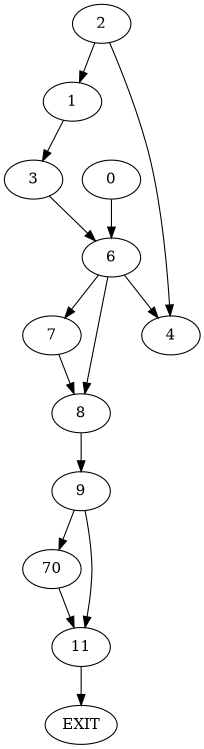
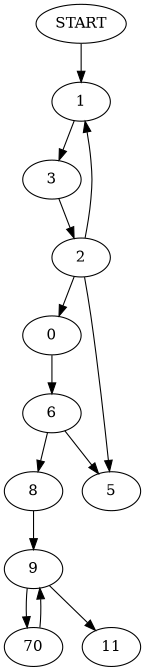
none -> (81, 24)
(68, 215) -> (65, 213)
none -> (69, 291)
(52, 335) -> none
(171, 335) -> (111, 491)
(65, 603) -> (41, 613)
(81, 725) -> none
